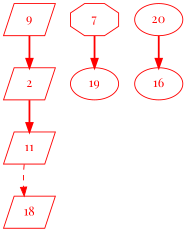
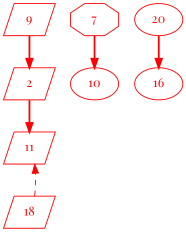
(95, 84) -> (95, 84)
(23, 176) -> (35, 185)
